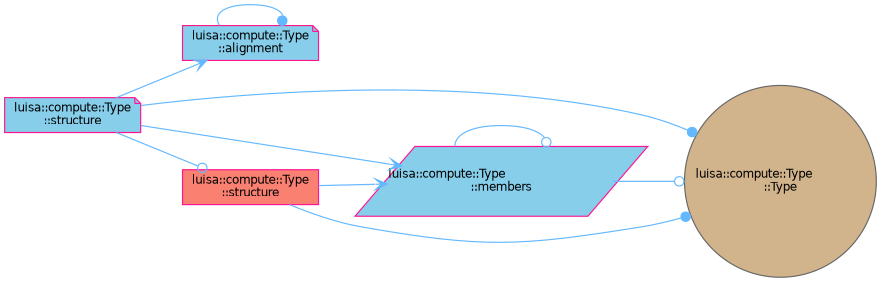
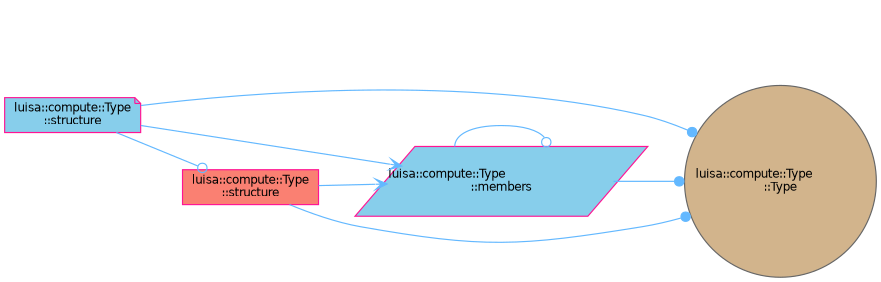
(251, 43) -> none
(644, 181) -> (644, 181)
